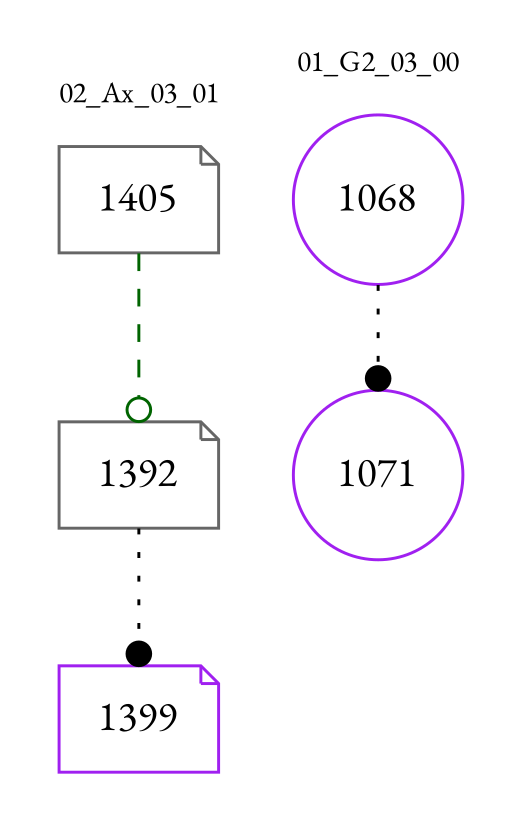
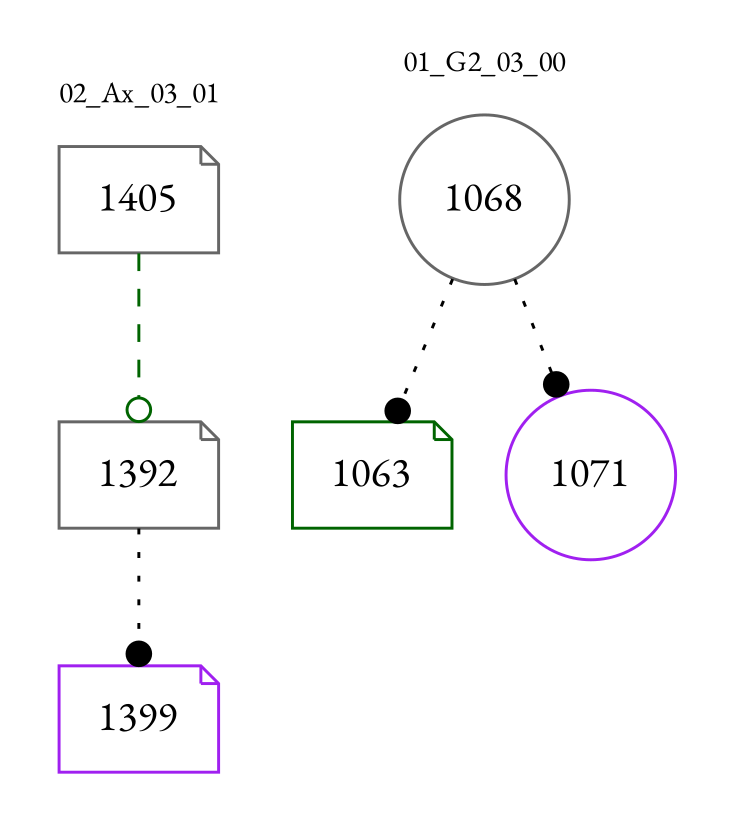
(378, 200) -> (484, 200)
none -> (372, 475)
